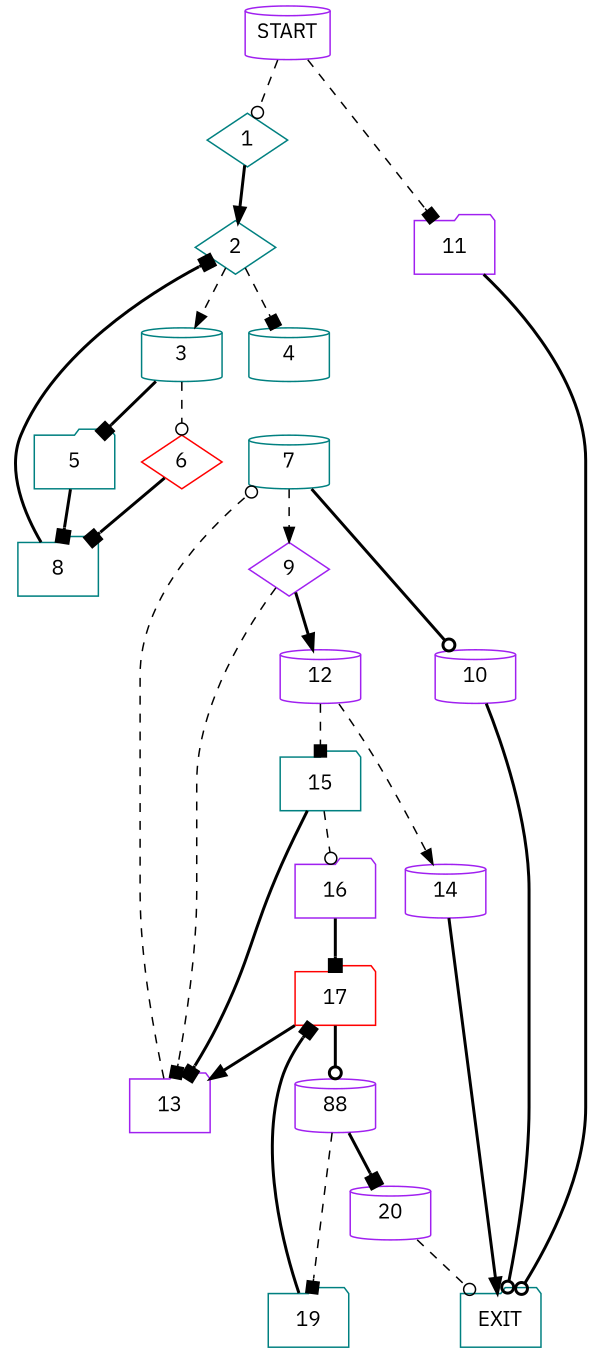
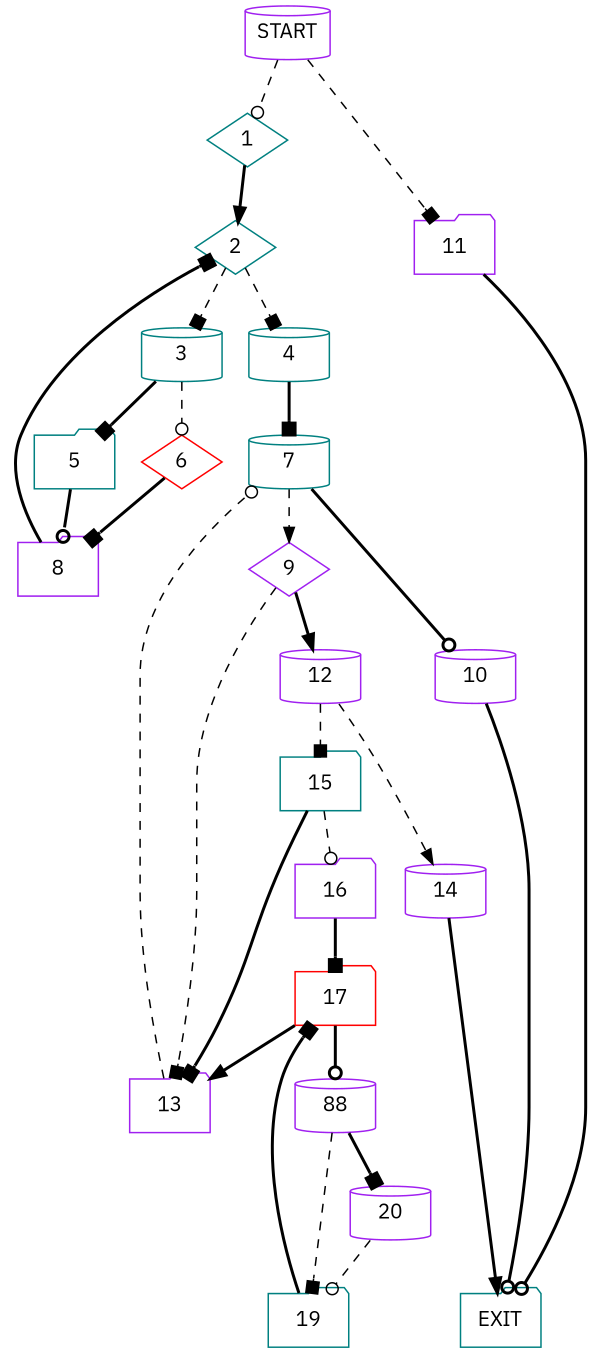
(214, 291) -> (214, 291)
none -> (289, 401)
(67, 508) -> (67, 508)
(58, 569) -> (58, 569)
(441, 1262) -> (353, 1262)
